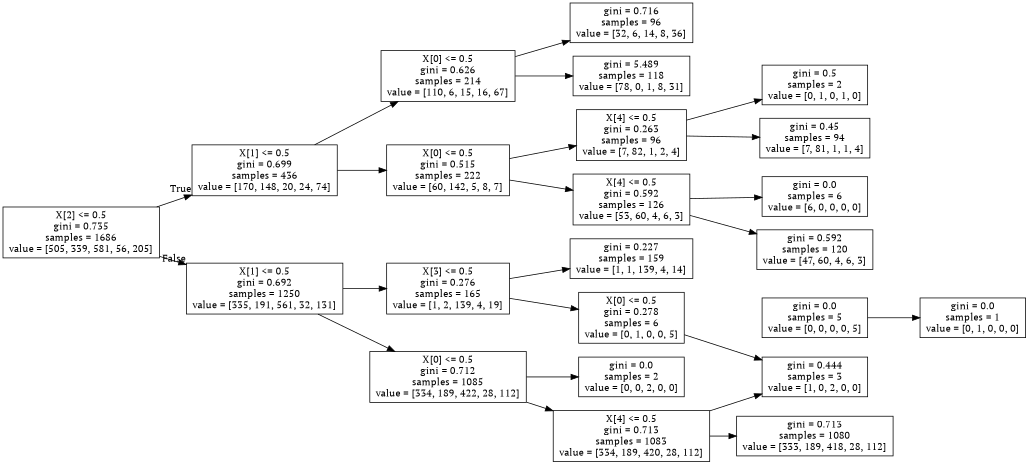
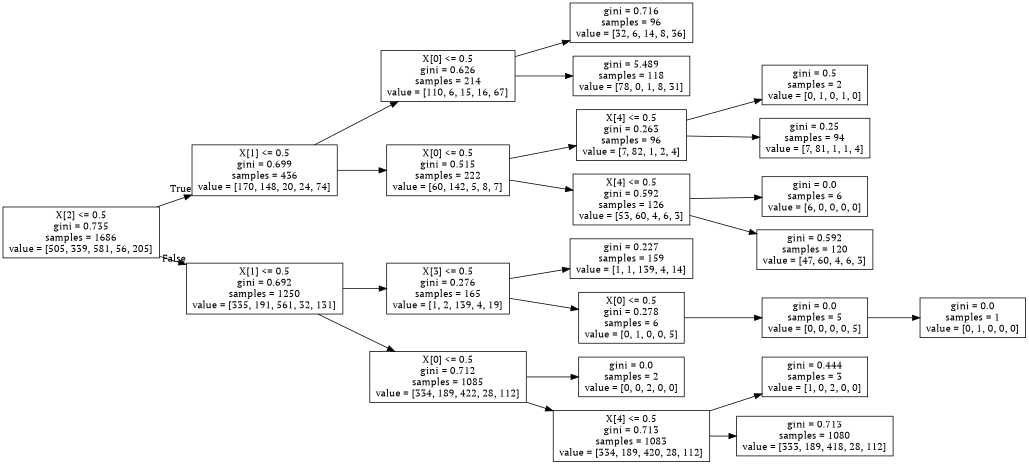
(815, 138) -> (815, 138)
(720, 346) -> (719, 318)
